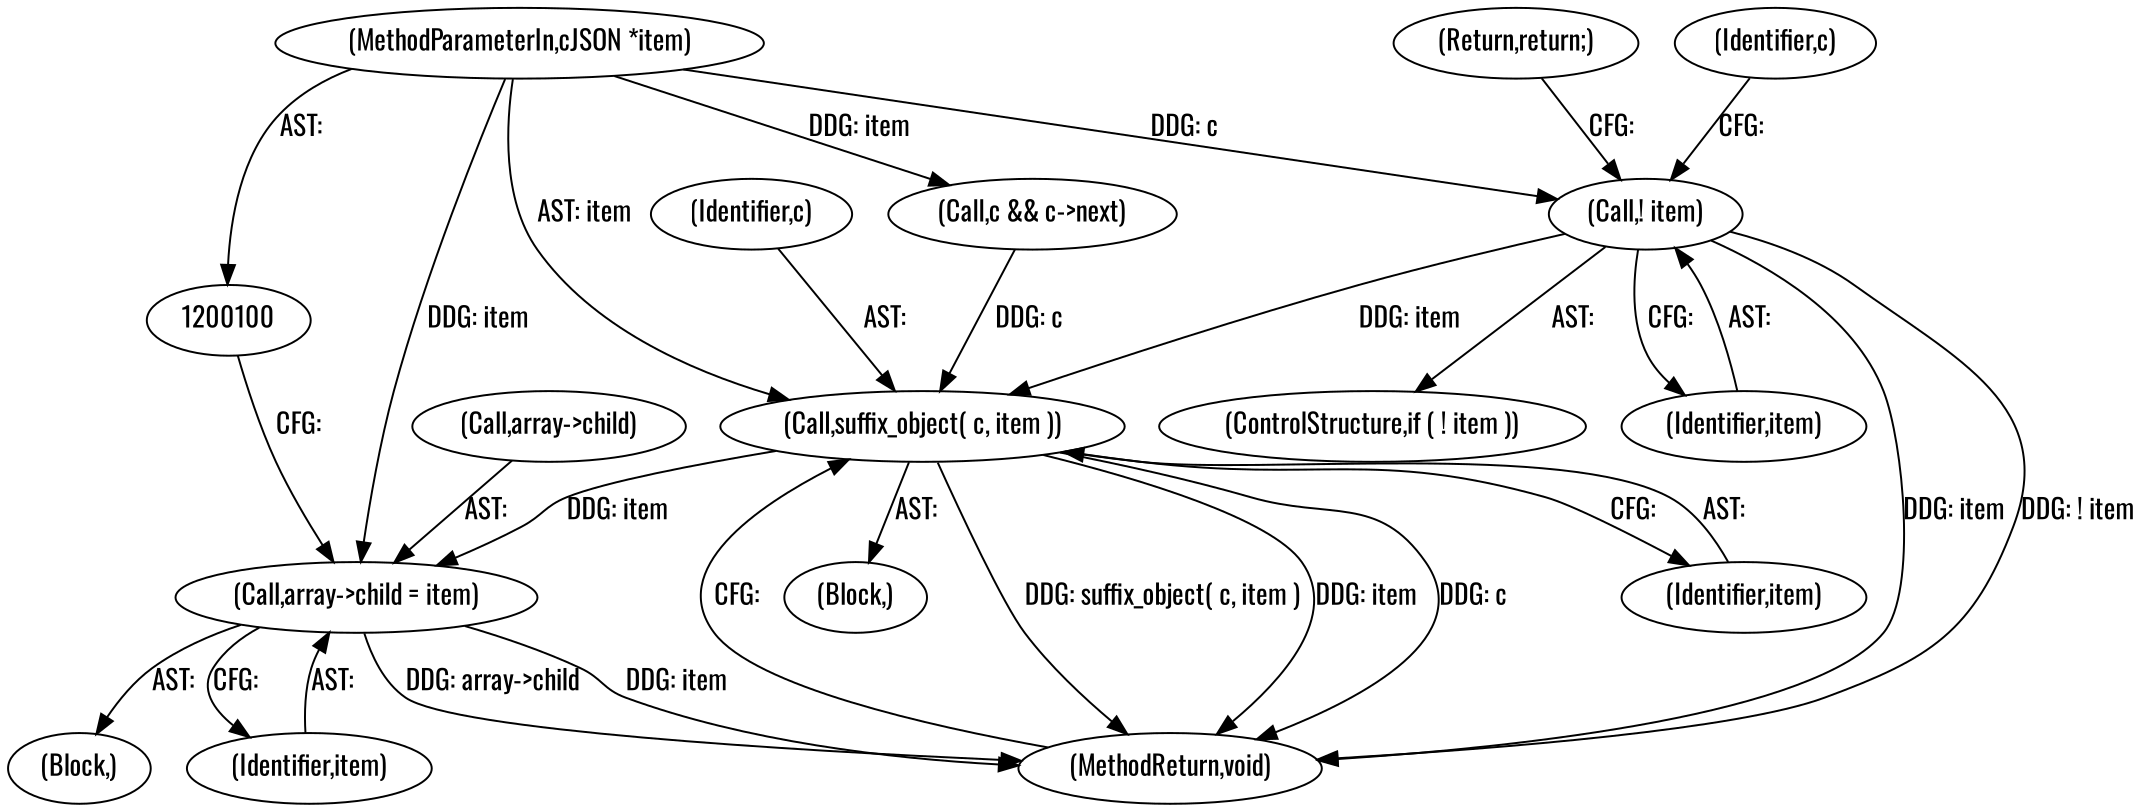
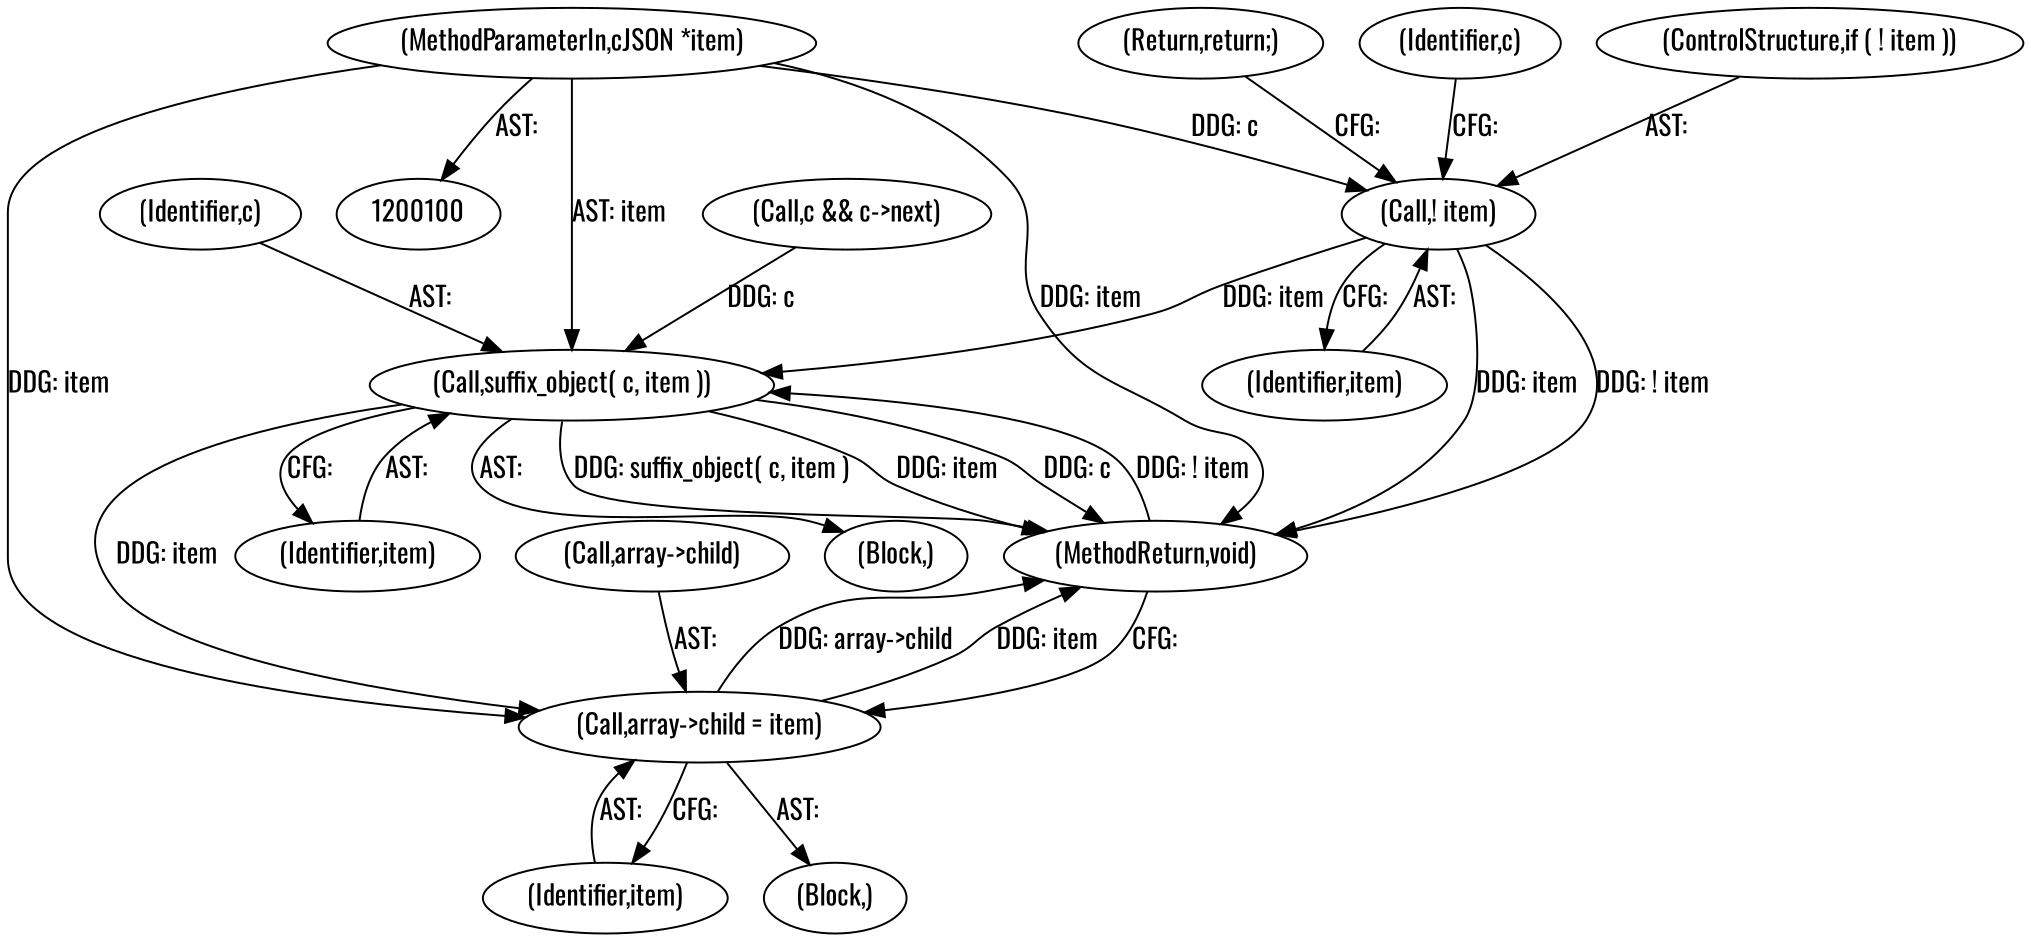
(772, 128) -> (1027, 279)
(1519, 313) -> (1628, 127)
(272, 454) -> (1036, 684)
(741, 597) -> (1193, 471)
